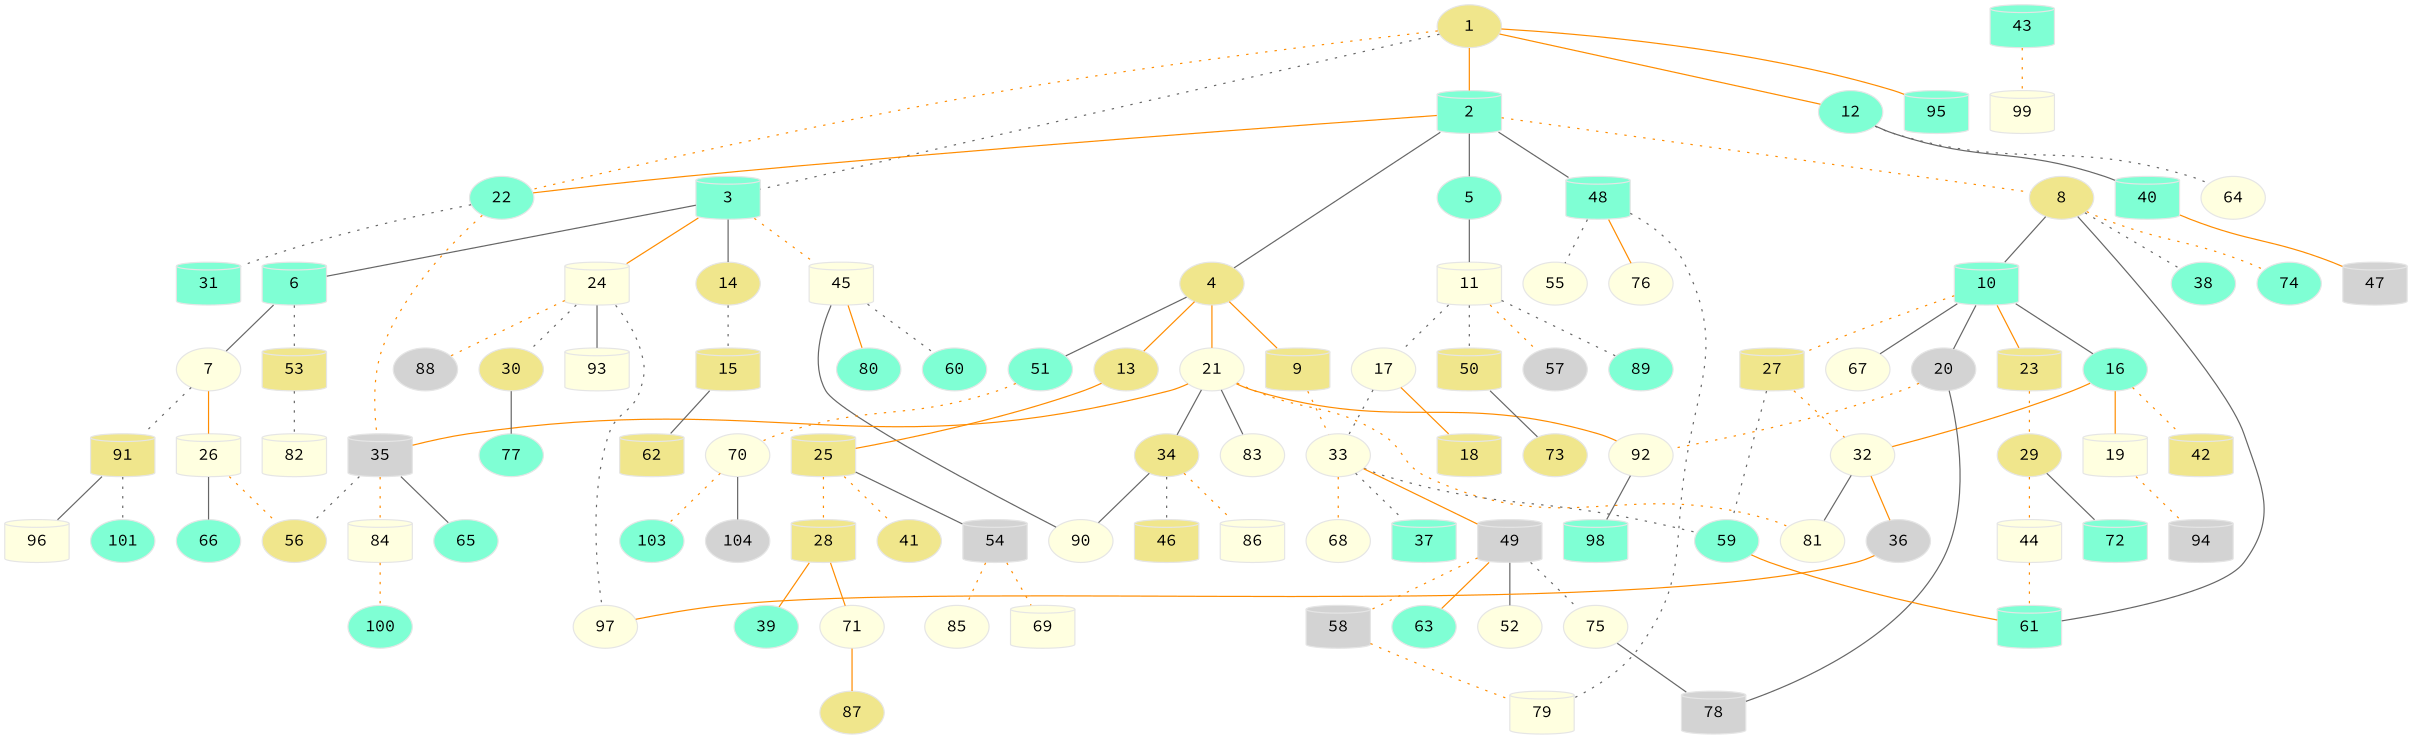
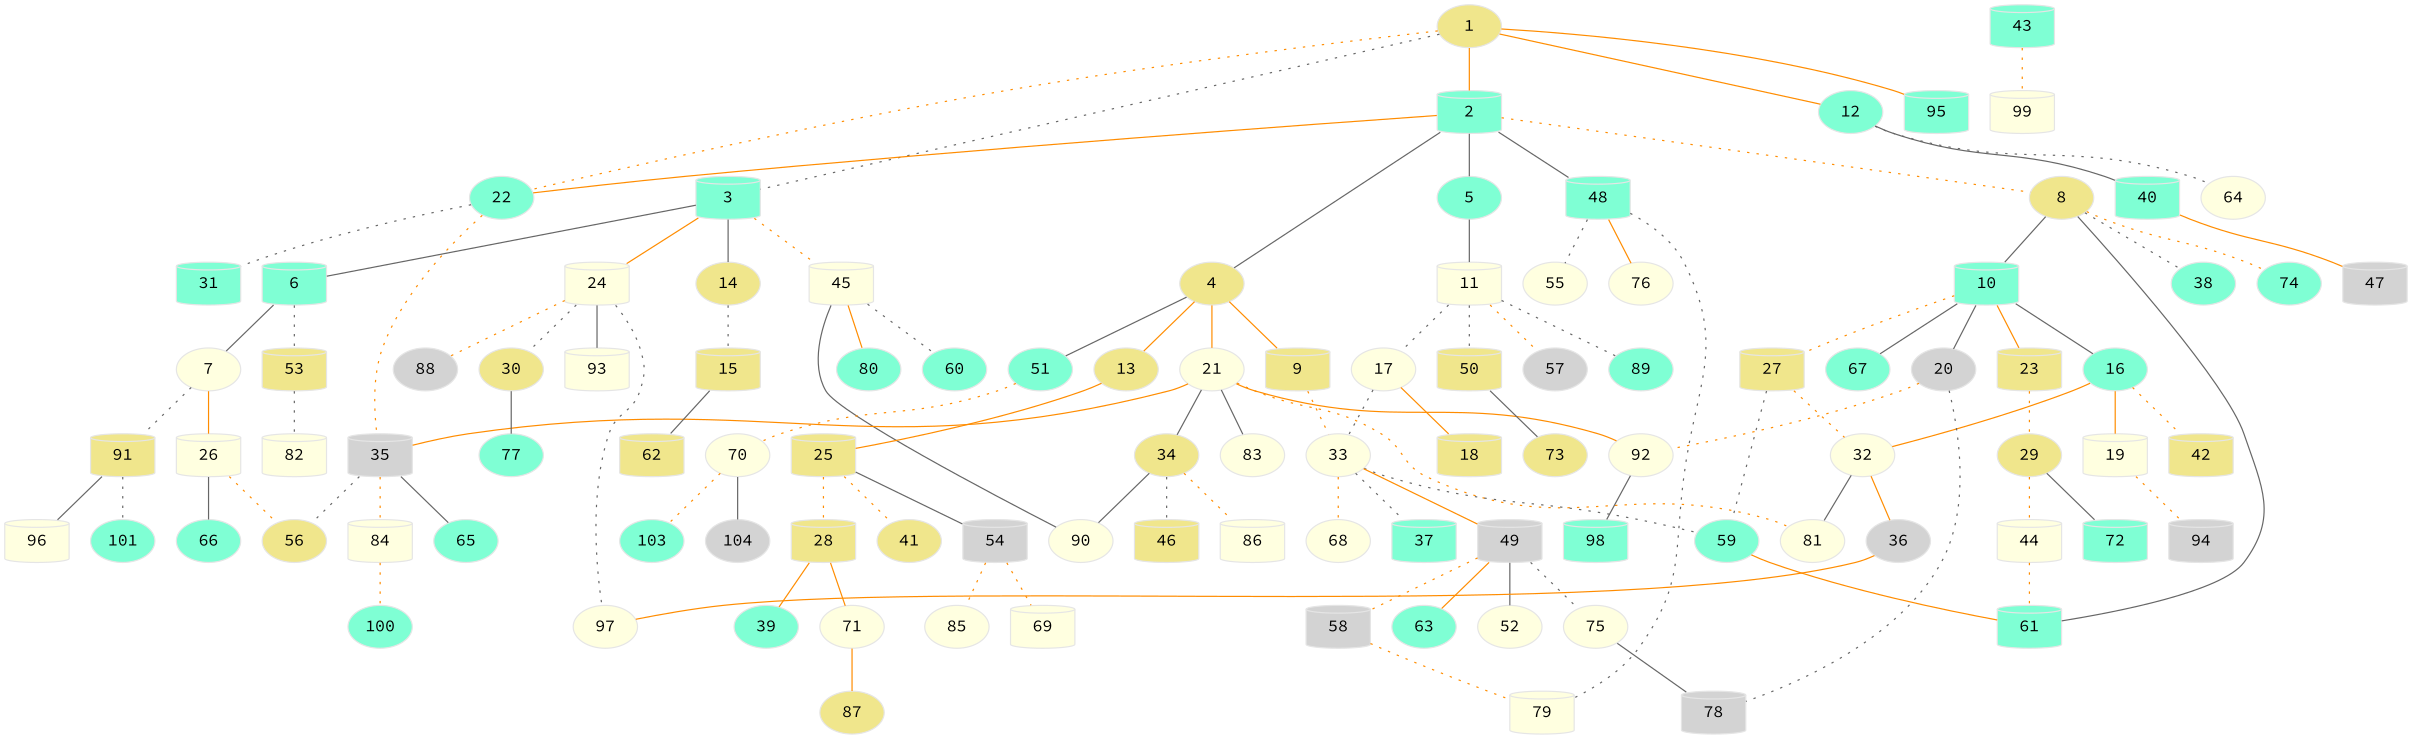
(1858, 369) -> (1858, 369)
(1922, 591) -> (1922, 591)
